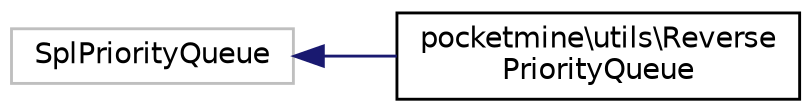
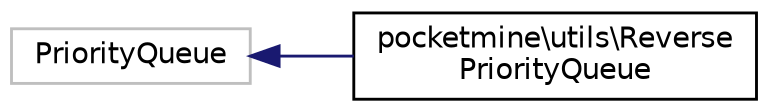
(152, 56) -> (131, 56)
